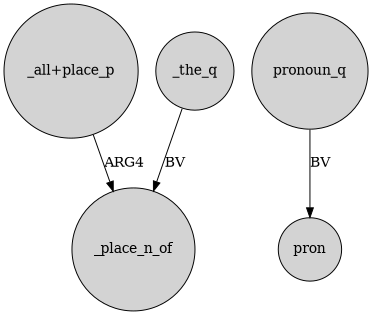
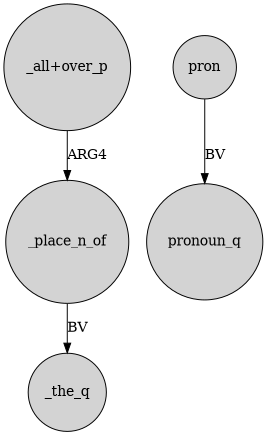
(71, 71) -> (67, 67)
(169, 145) -> (67, 323)
(310, 169) -> (205, 136)
